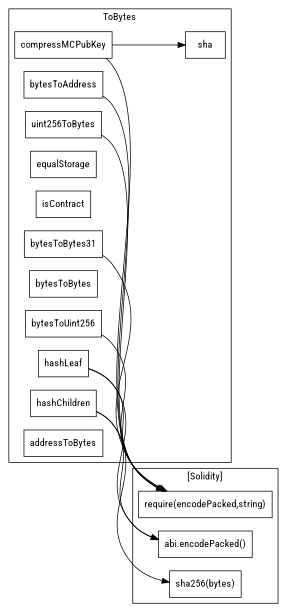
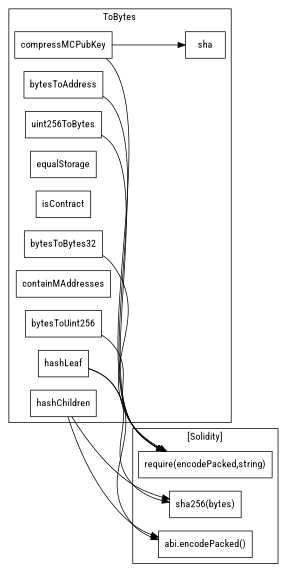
(63, 244) -> (63, 244)
(63, 284) -> (63, 284)
(123, 428) -> (124, 471)
(63, 443) -> none
